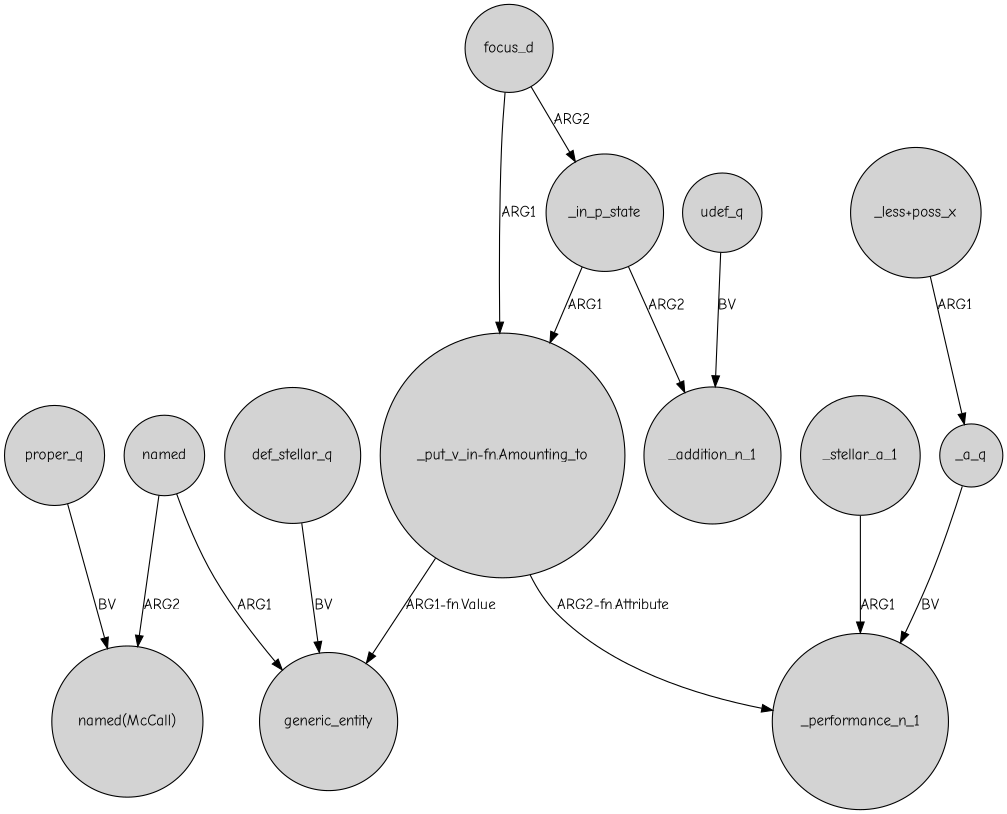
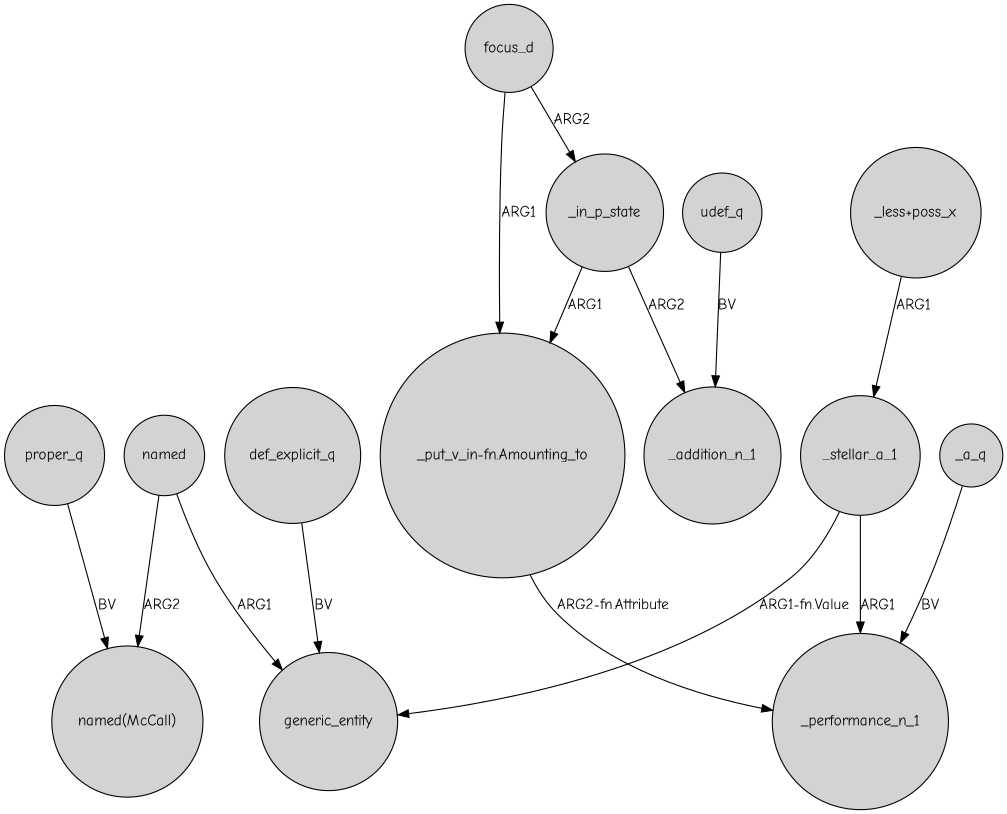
(946, 345) -> (889, 331)
(293, 455) -> (293, 455)
(404, 606) -> (648, 657)
